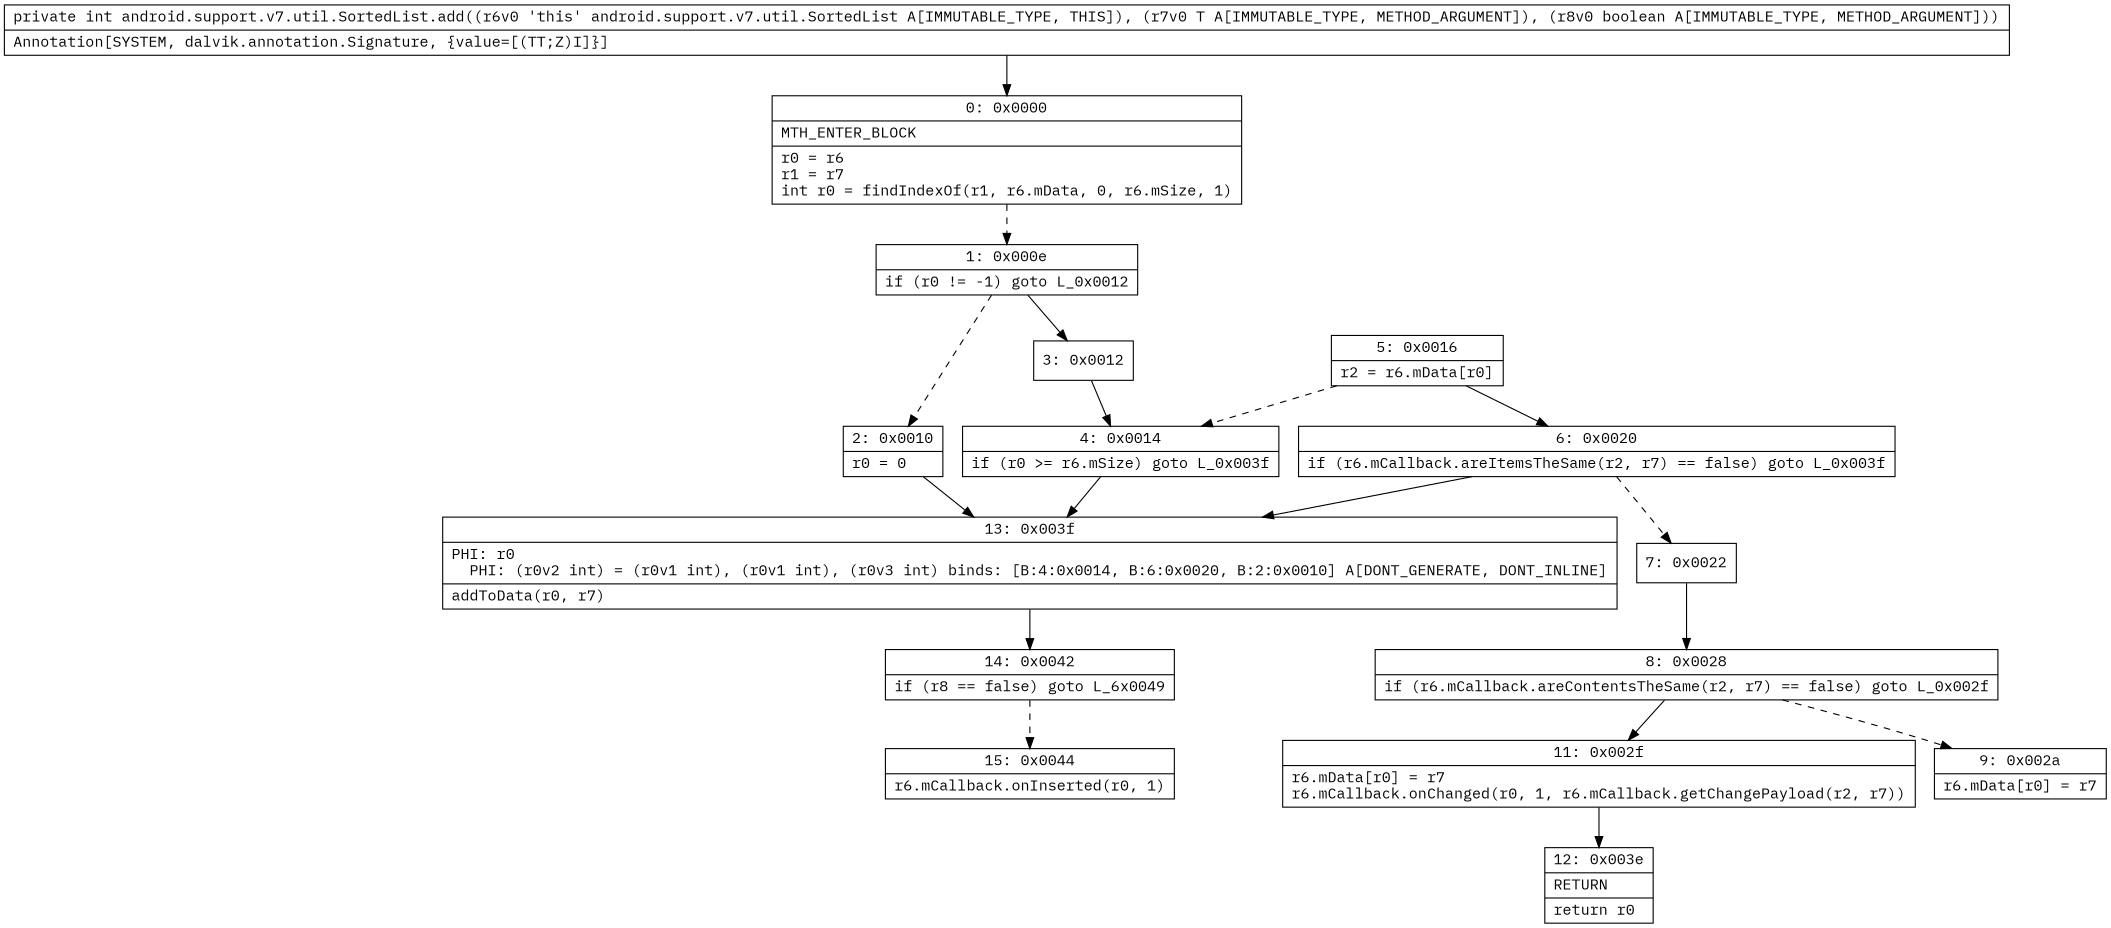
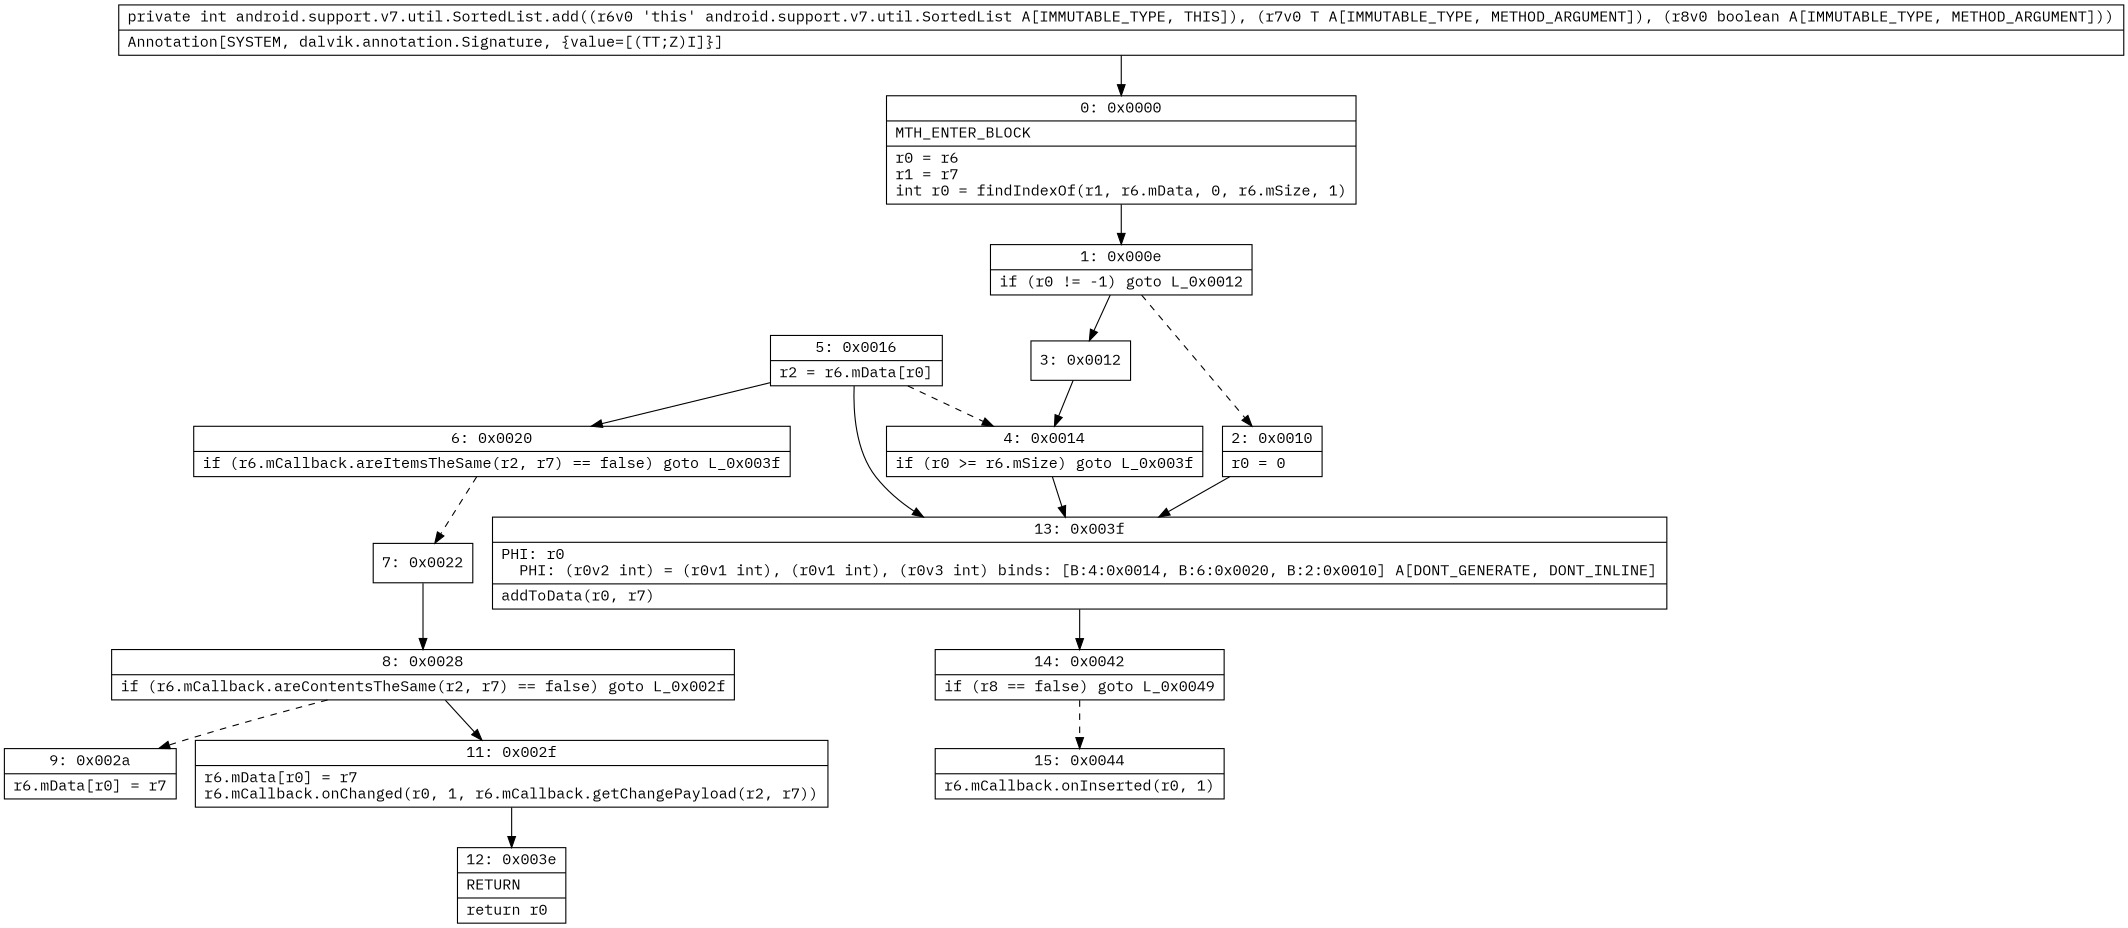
(1007, 219) -> (1121, 219)
(1373, 496) -> (865, 458)
(1030, 687) -> (1080, 687)
